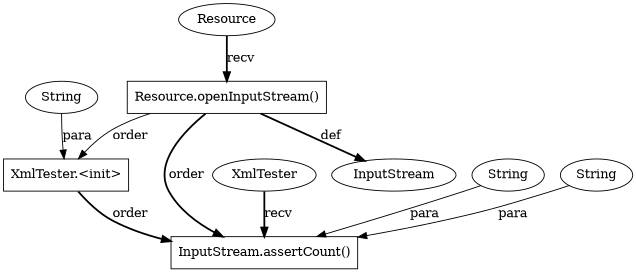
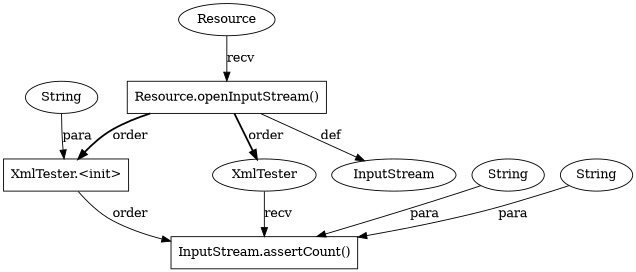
(227, 54) -> (227, 54)
(115, 128) -> (115, 128)
(309, 135) -> (309, 135)
(165, 177) -> (244, 132)
(264, 209) -> (264, 209)
(116, 222) -> (116, 222)
